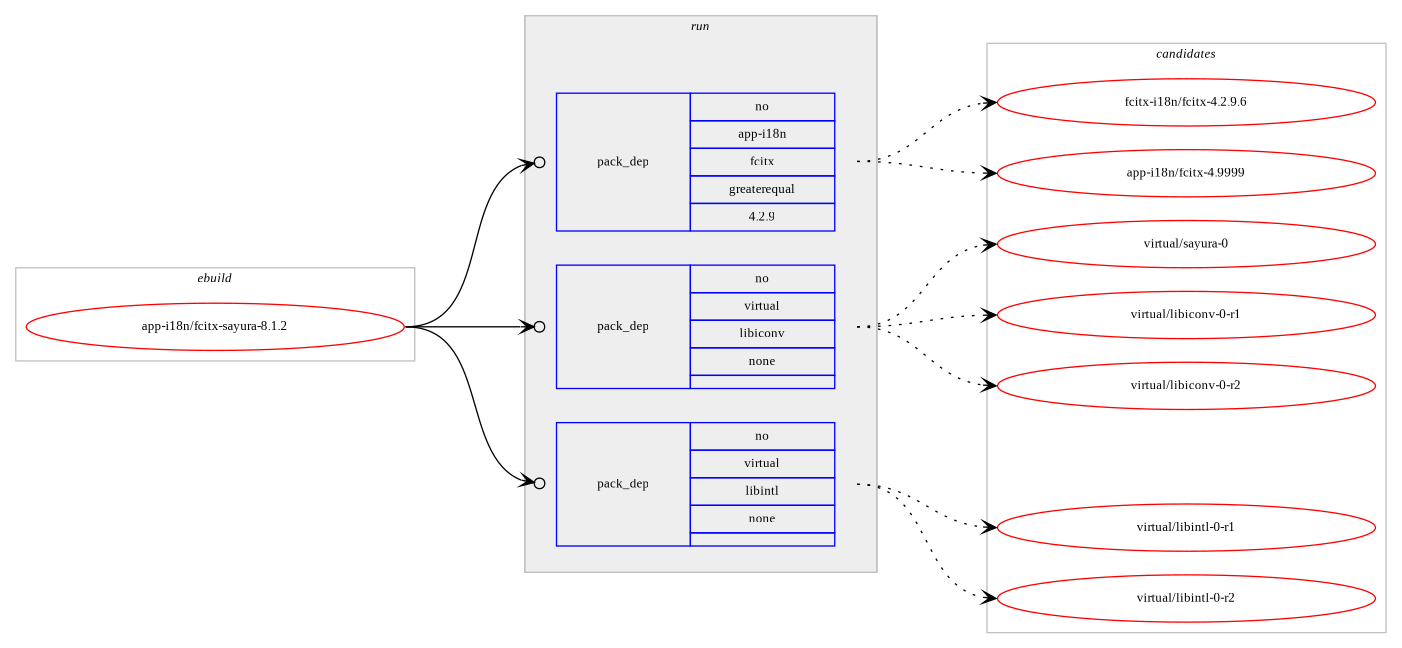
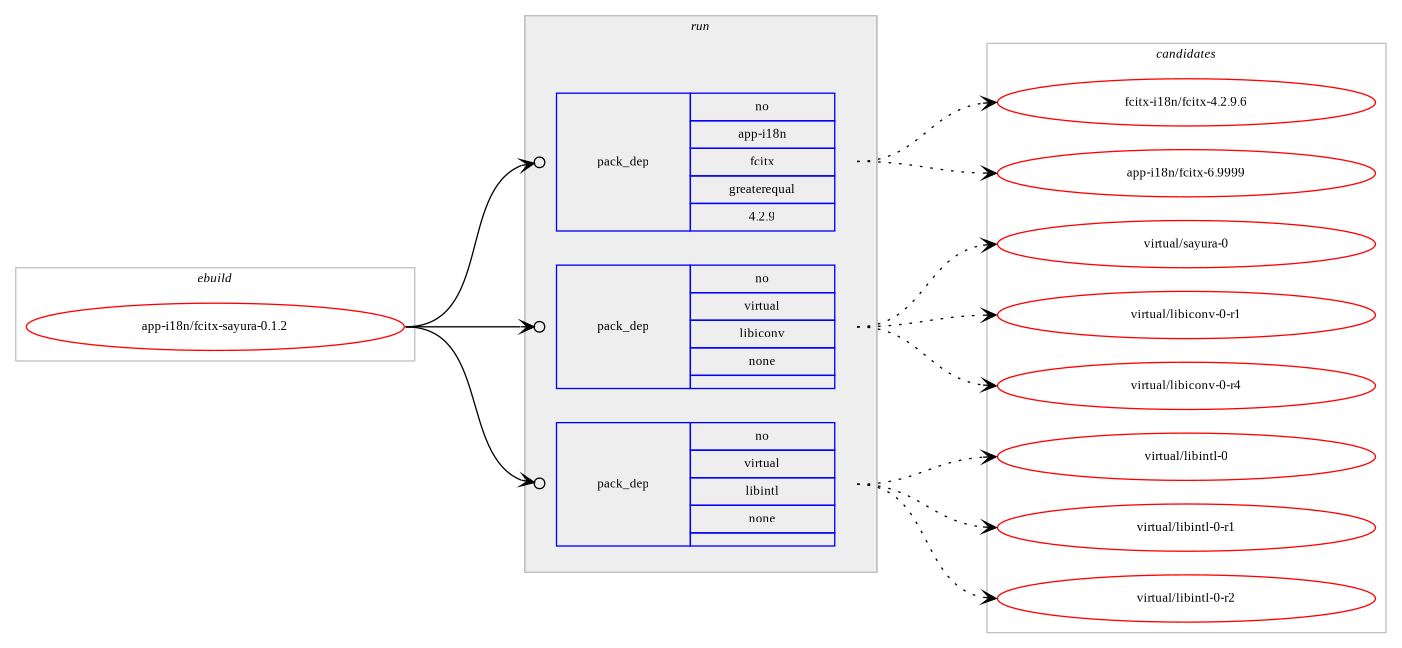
(1186, 173) -> (1186, 173)
(215, 327) -> (215, 327)
(1186, 386) -> (1186, 386)
none -> (1186, 457)
